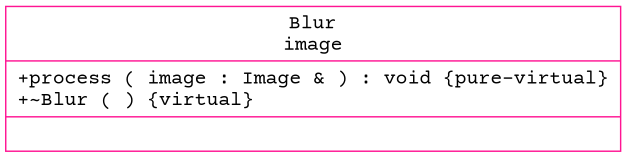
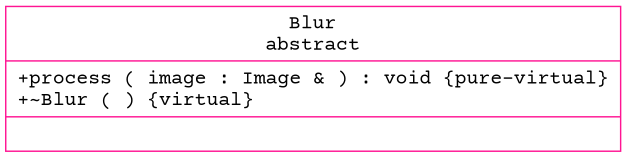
(313, 44) -> (313, 44)
